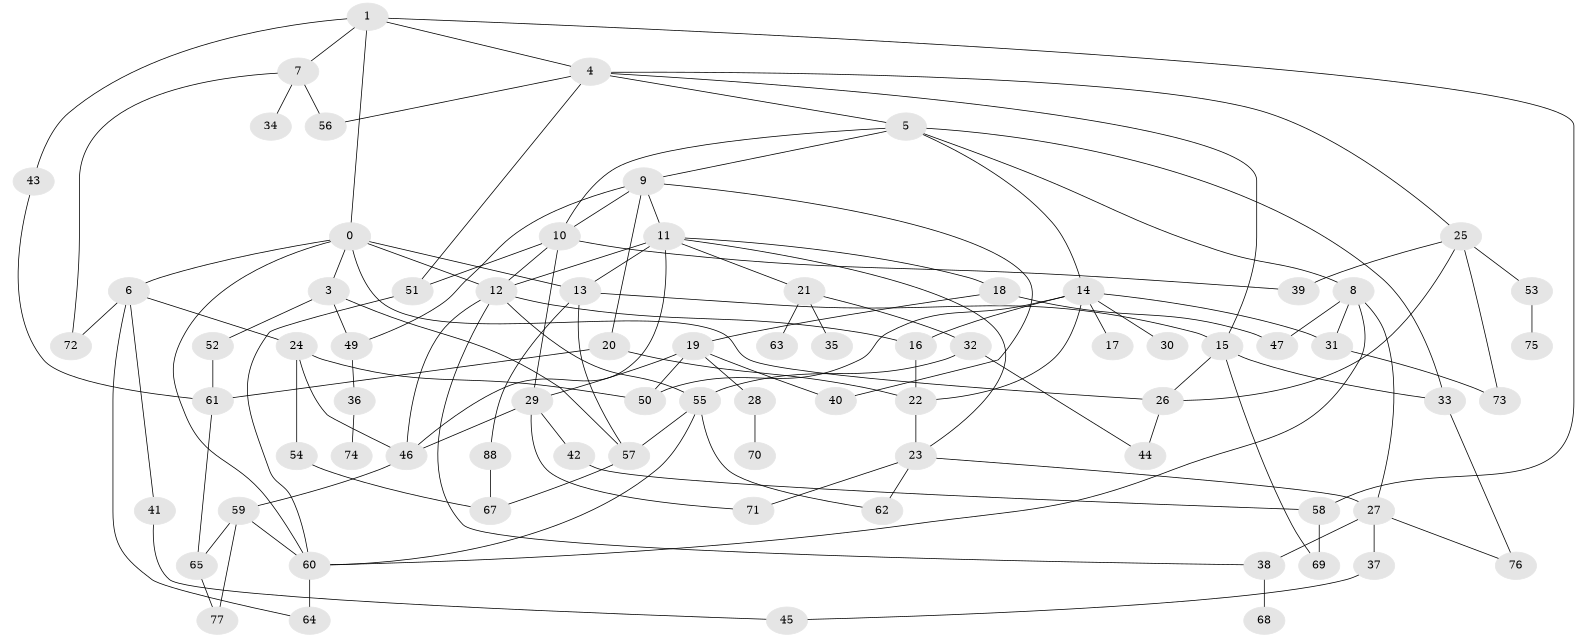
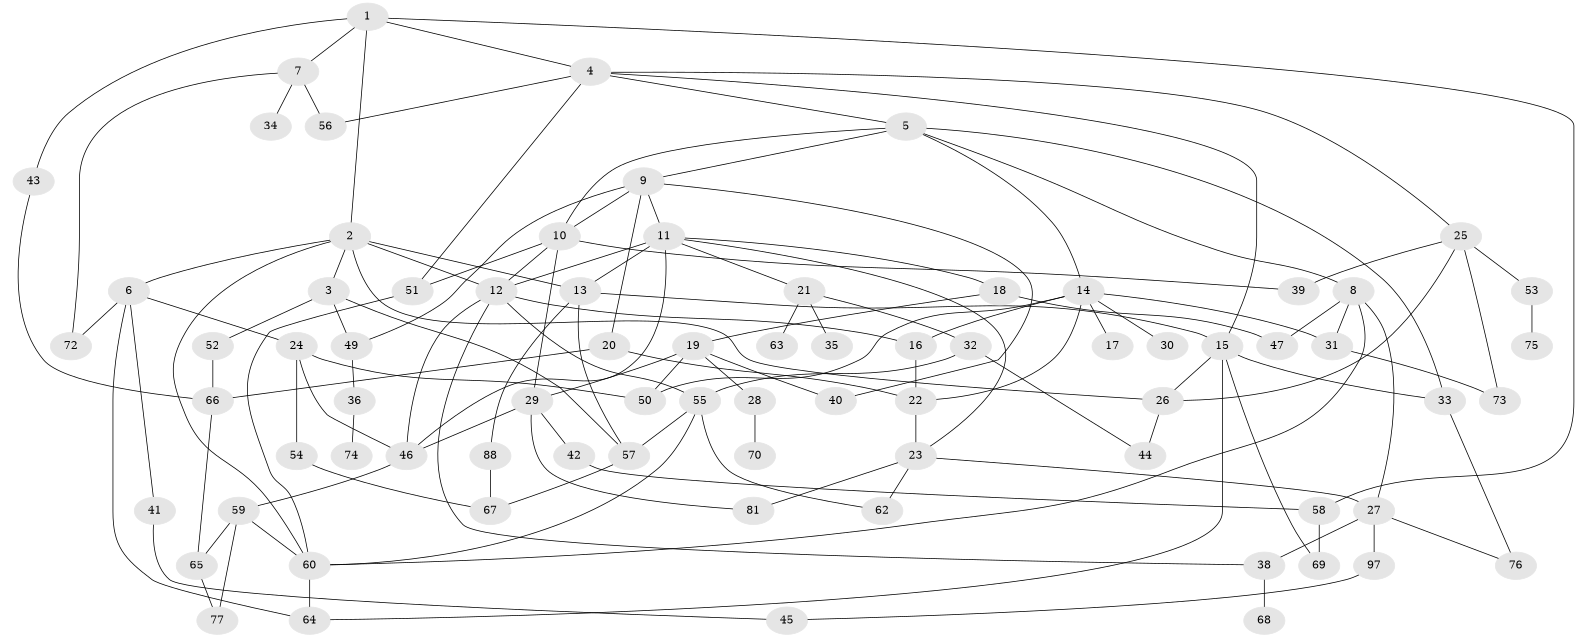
(350, 236) -> (350, 236)
(213, 401) -> (213, 401)
(753, 511) -> (753, 511)
(1374, 566) -> (1374, 566)
none -> (861, 597)
